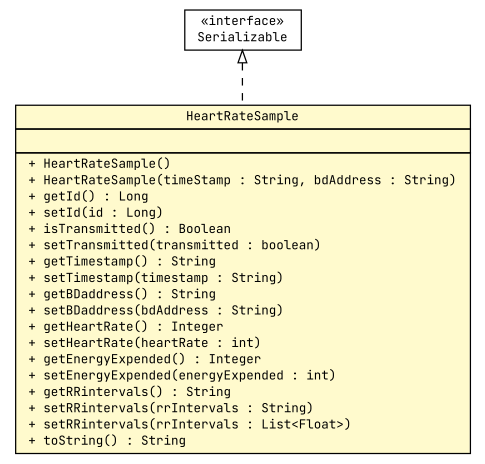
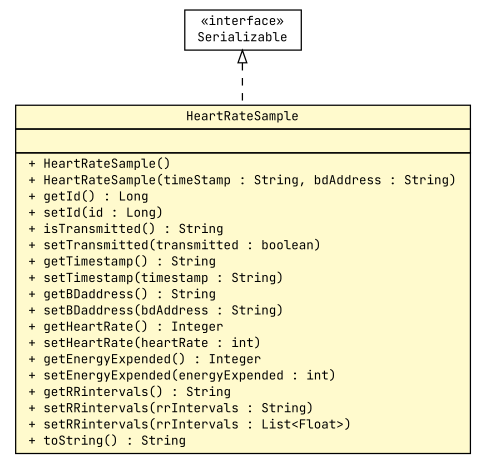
(130, 229) -> (127, 229)
